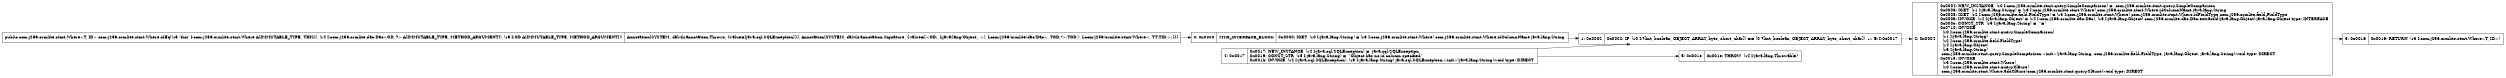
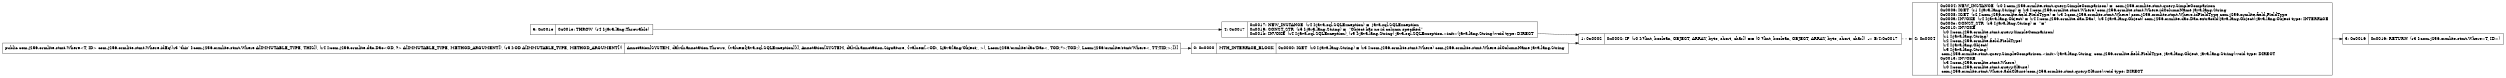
(1959, 28) -> (1959, 28)
(1607, 56) -> (936, 30)
